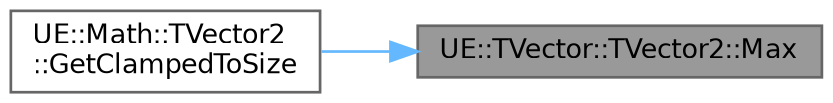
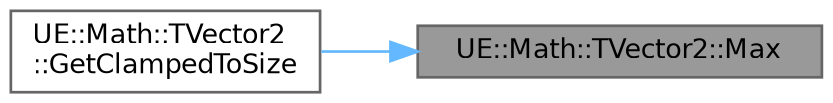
(620, 52) -> (620, 52)
